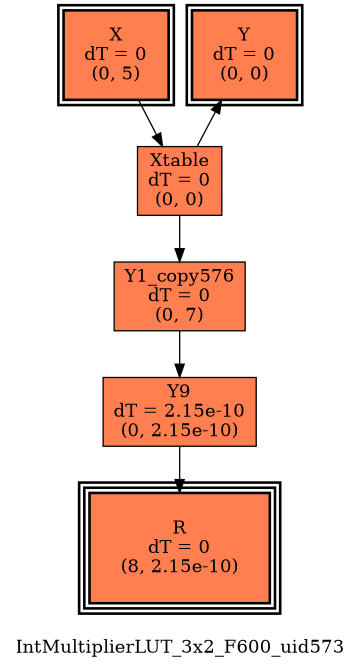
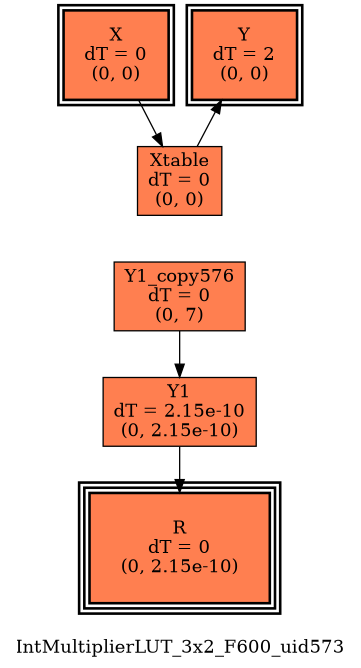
(116, 55) -> (116, 55)
(245, 55) -> (245, 55)
(180, 232) -> none
(180, 412) -> (180, 412)
(180, 548) -> (180, 548)
